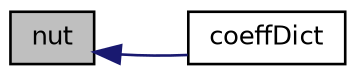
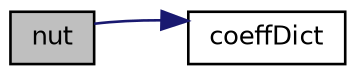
(154, 56) -> (128, 21)
